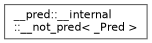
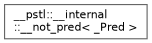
(76, 22) -> (76, 22)
